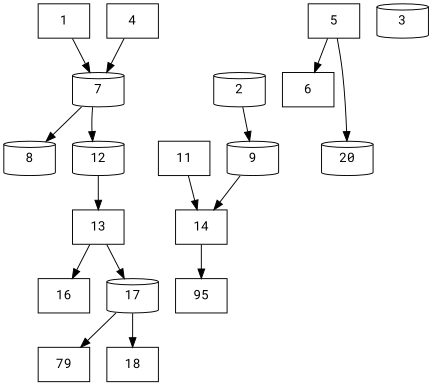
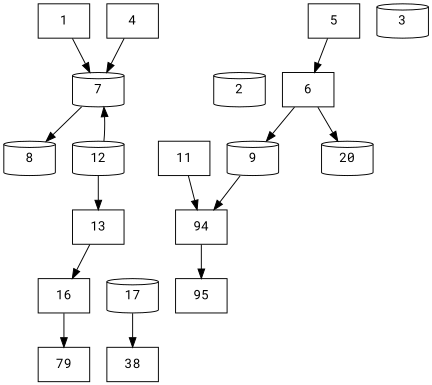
(344, 85) -> (325, 120)
(92, 119) -> (105, 129)
(245, 119) -> (284, 120)
(201, 227) -> (201, 227)
(113, 257) -> none
(102, 327) -> (64, 325)
(133, 364) -> (133, 364)
